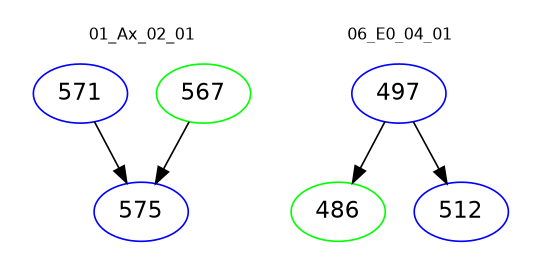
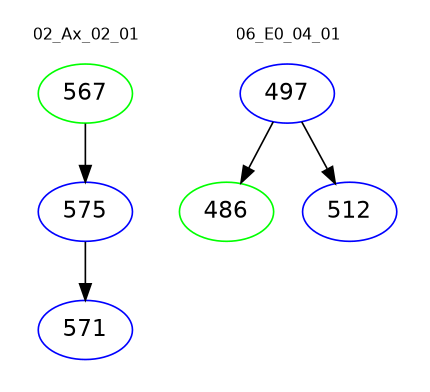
(142, 35) -> (86, 35)
(107, 145) -> (85, 263)
